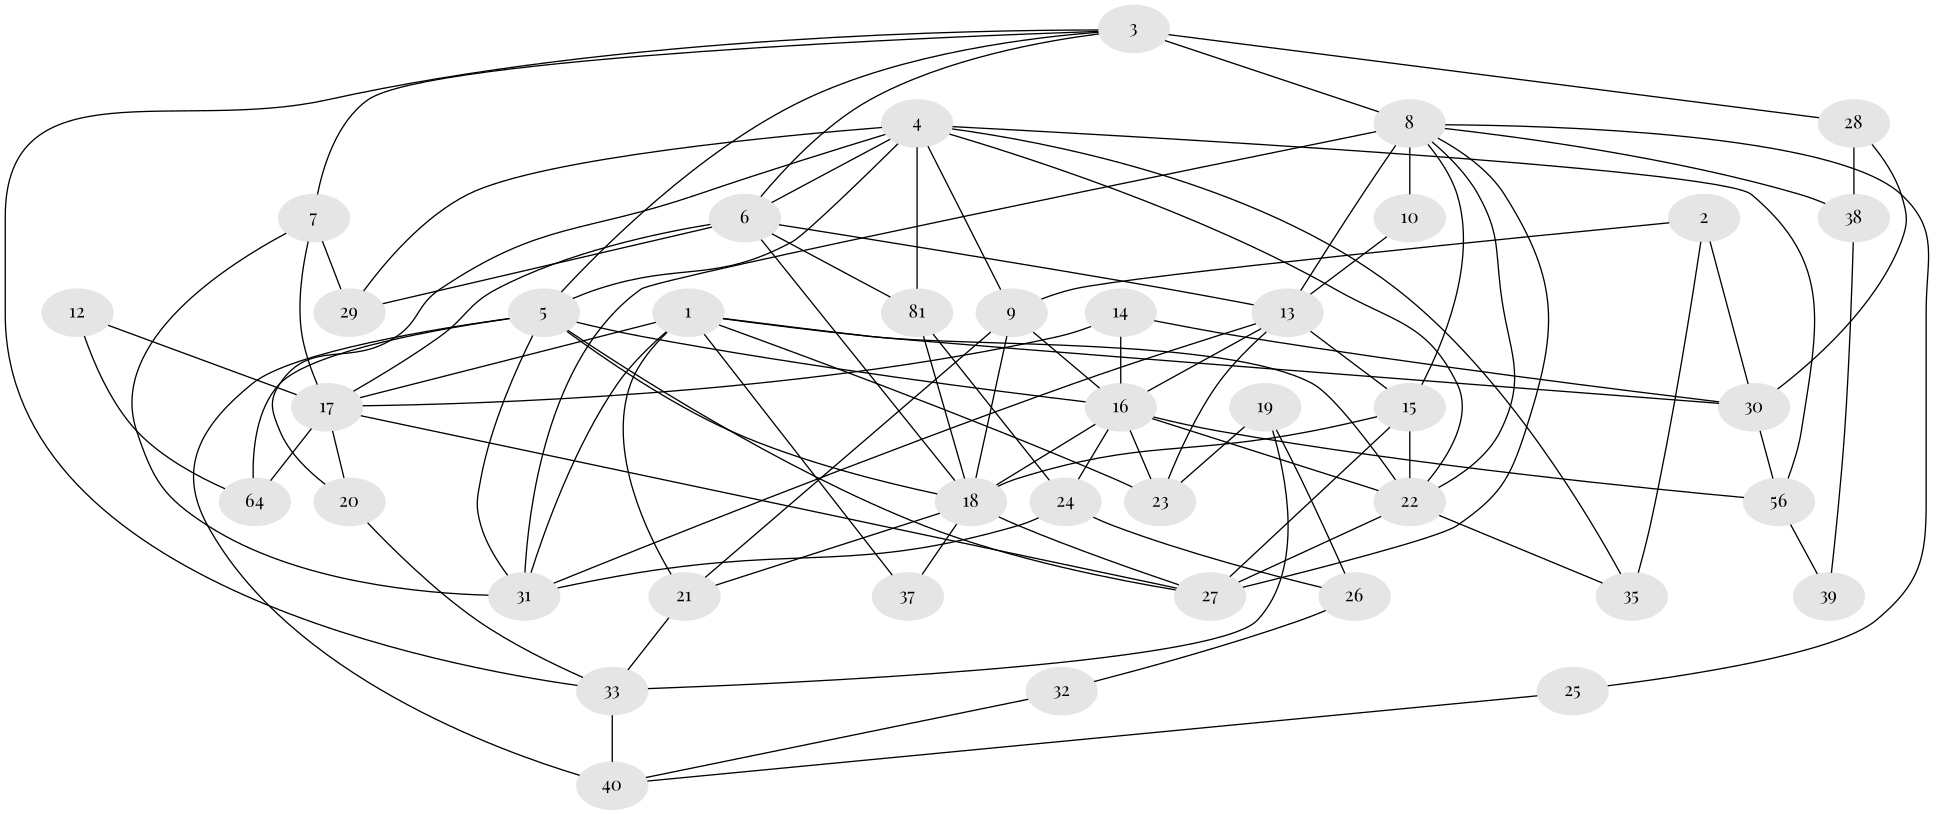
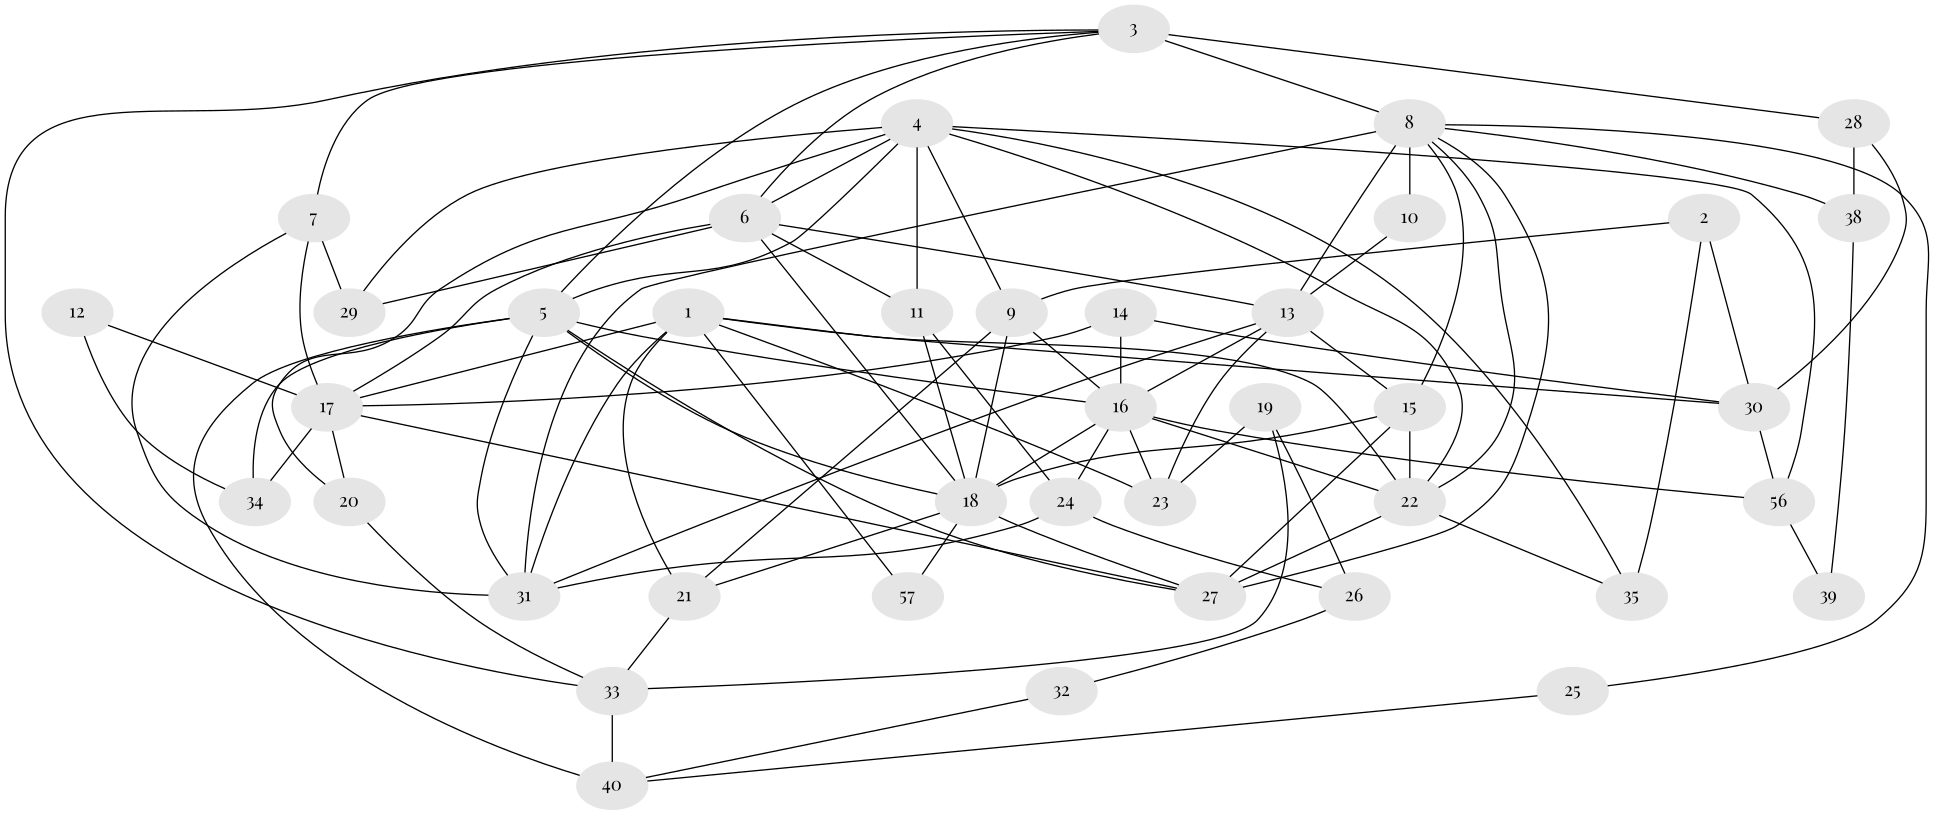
(917, 313) -> (917, 313)
(255, 502) -> (255, 502)
(908, 597) -> (908, 597)
